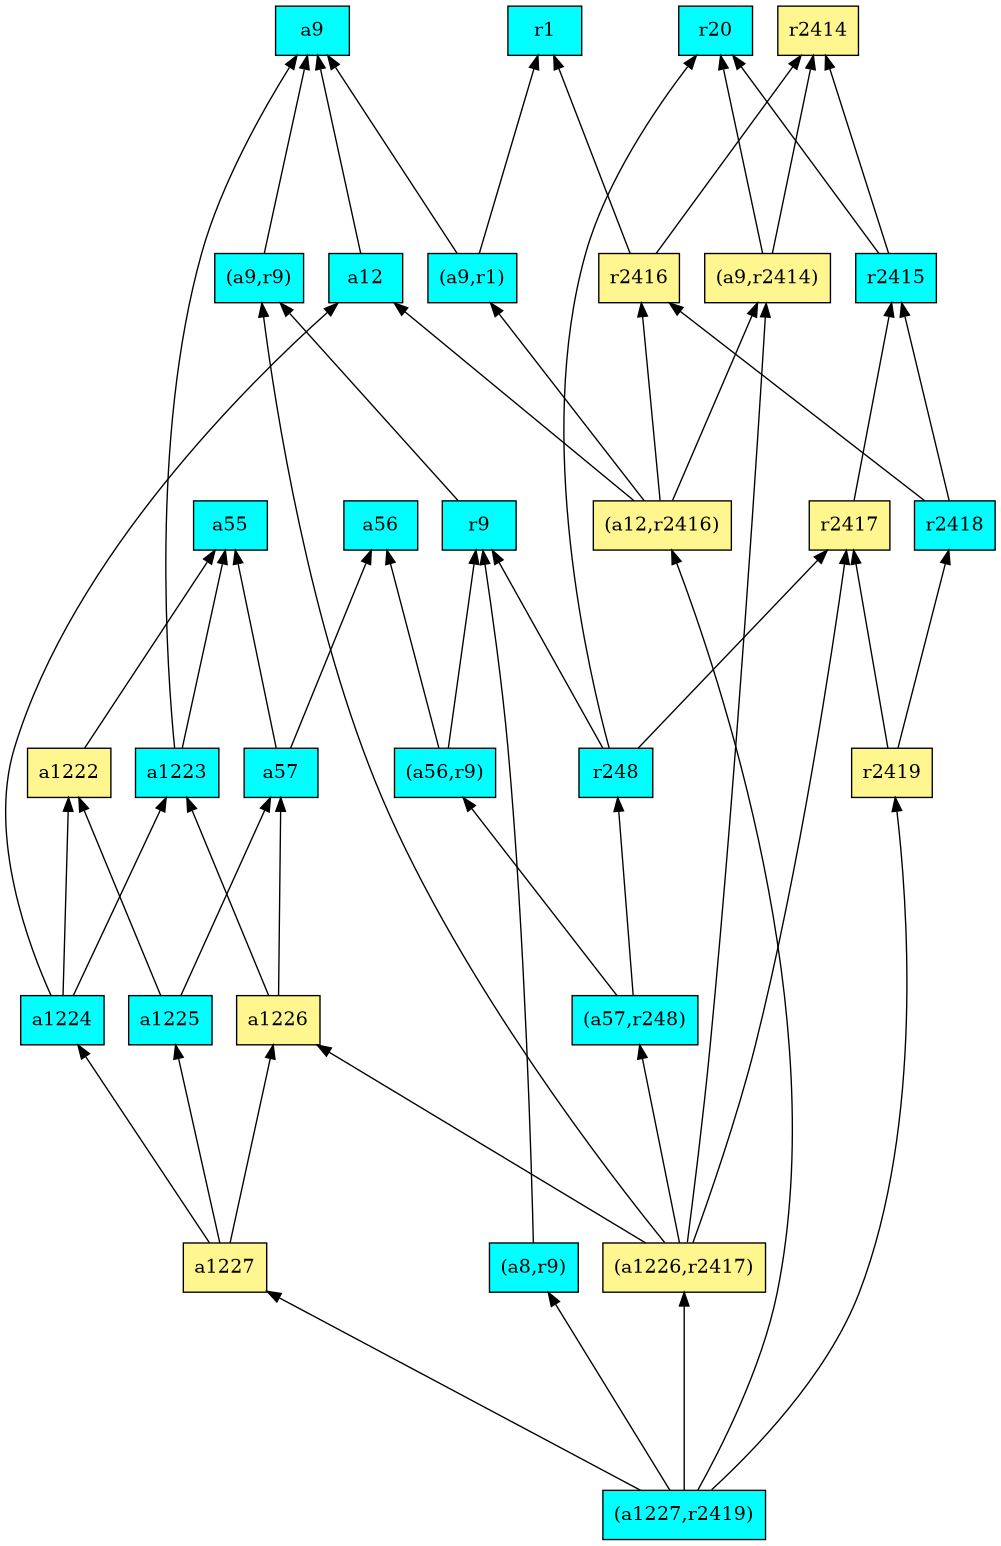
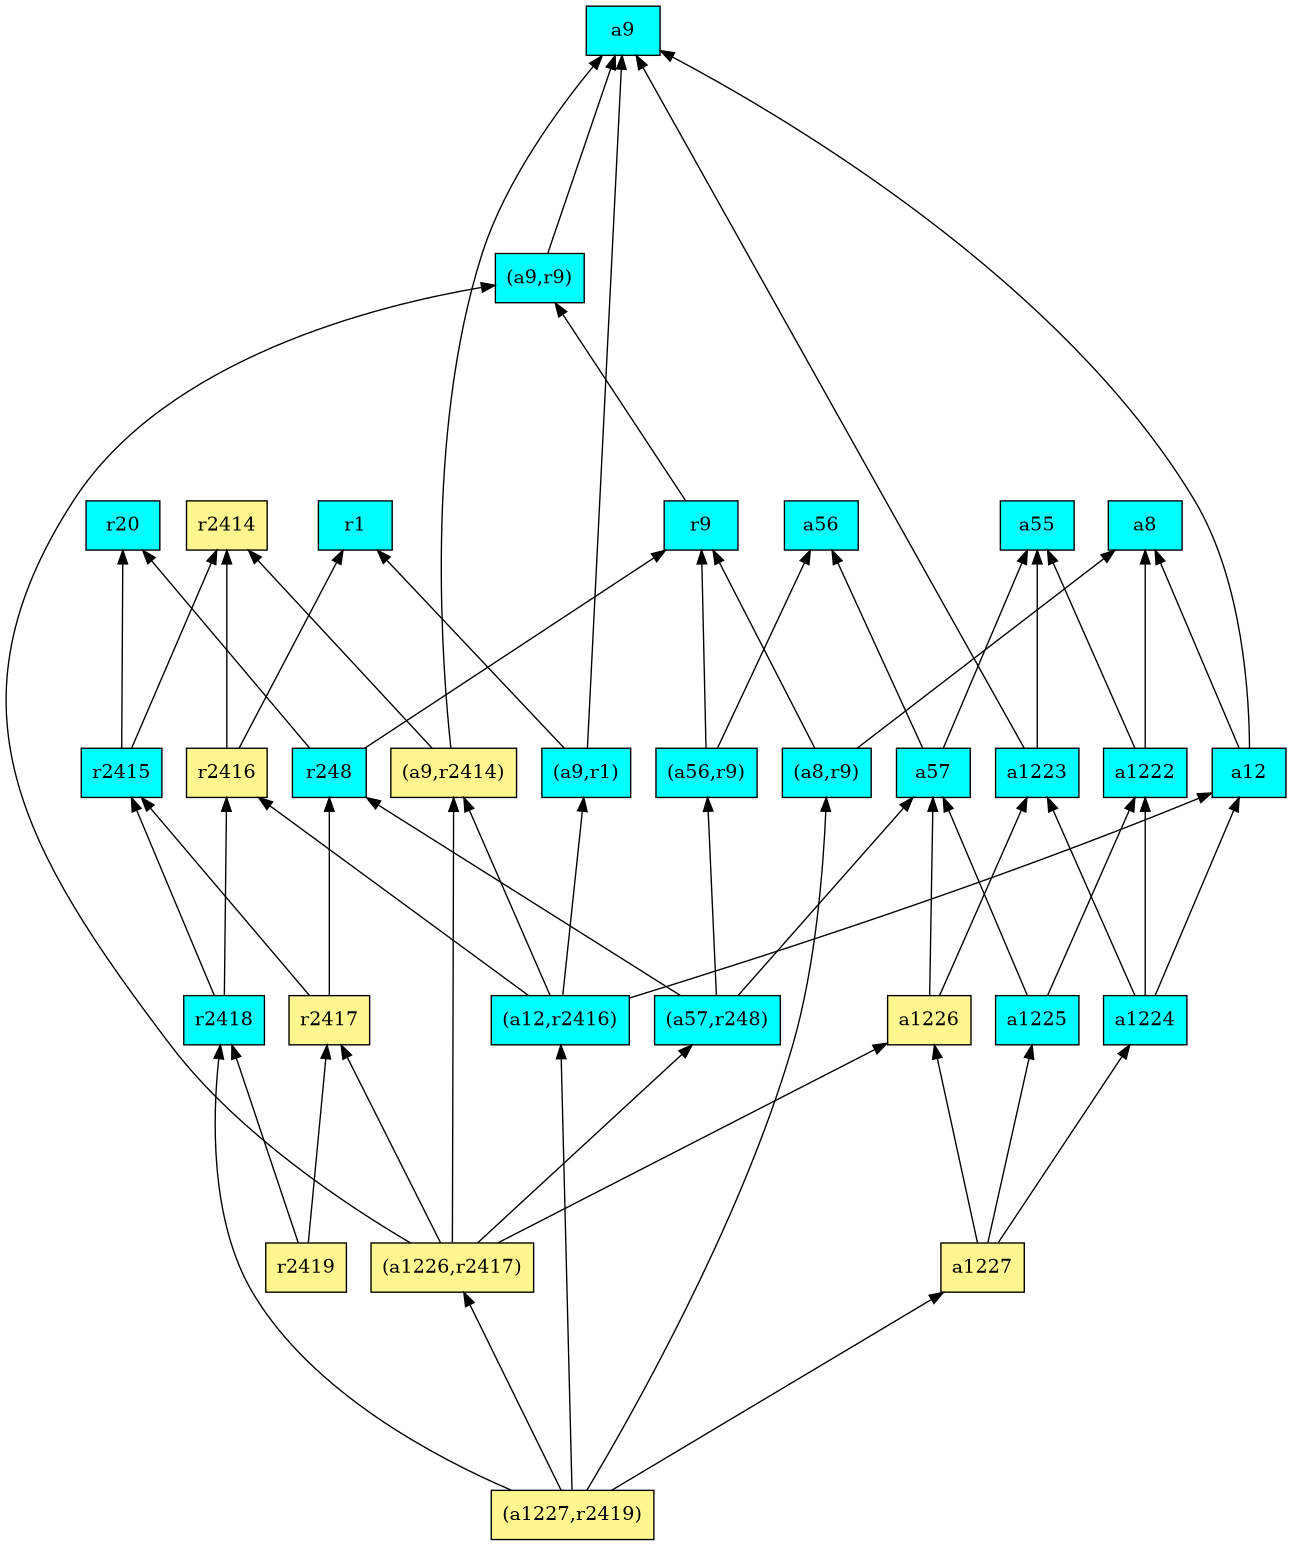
(743, 161) -> (453, 390)
(662, 525) -> (560, 1020)
none -> (1145, 525)
(728, 654) -> (329, 903)
(69, 773) -> (1145, 773)
none -> (829, 892)
(890, 1177) -> (279, 1330)
(684, 1515) -> (573, 1515)
